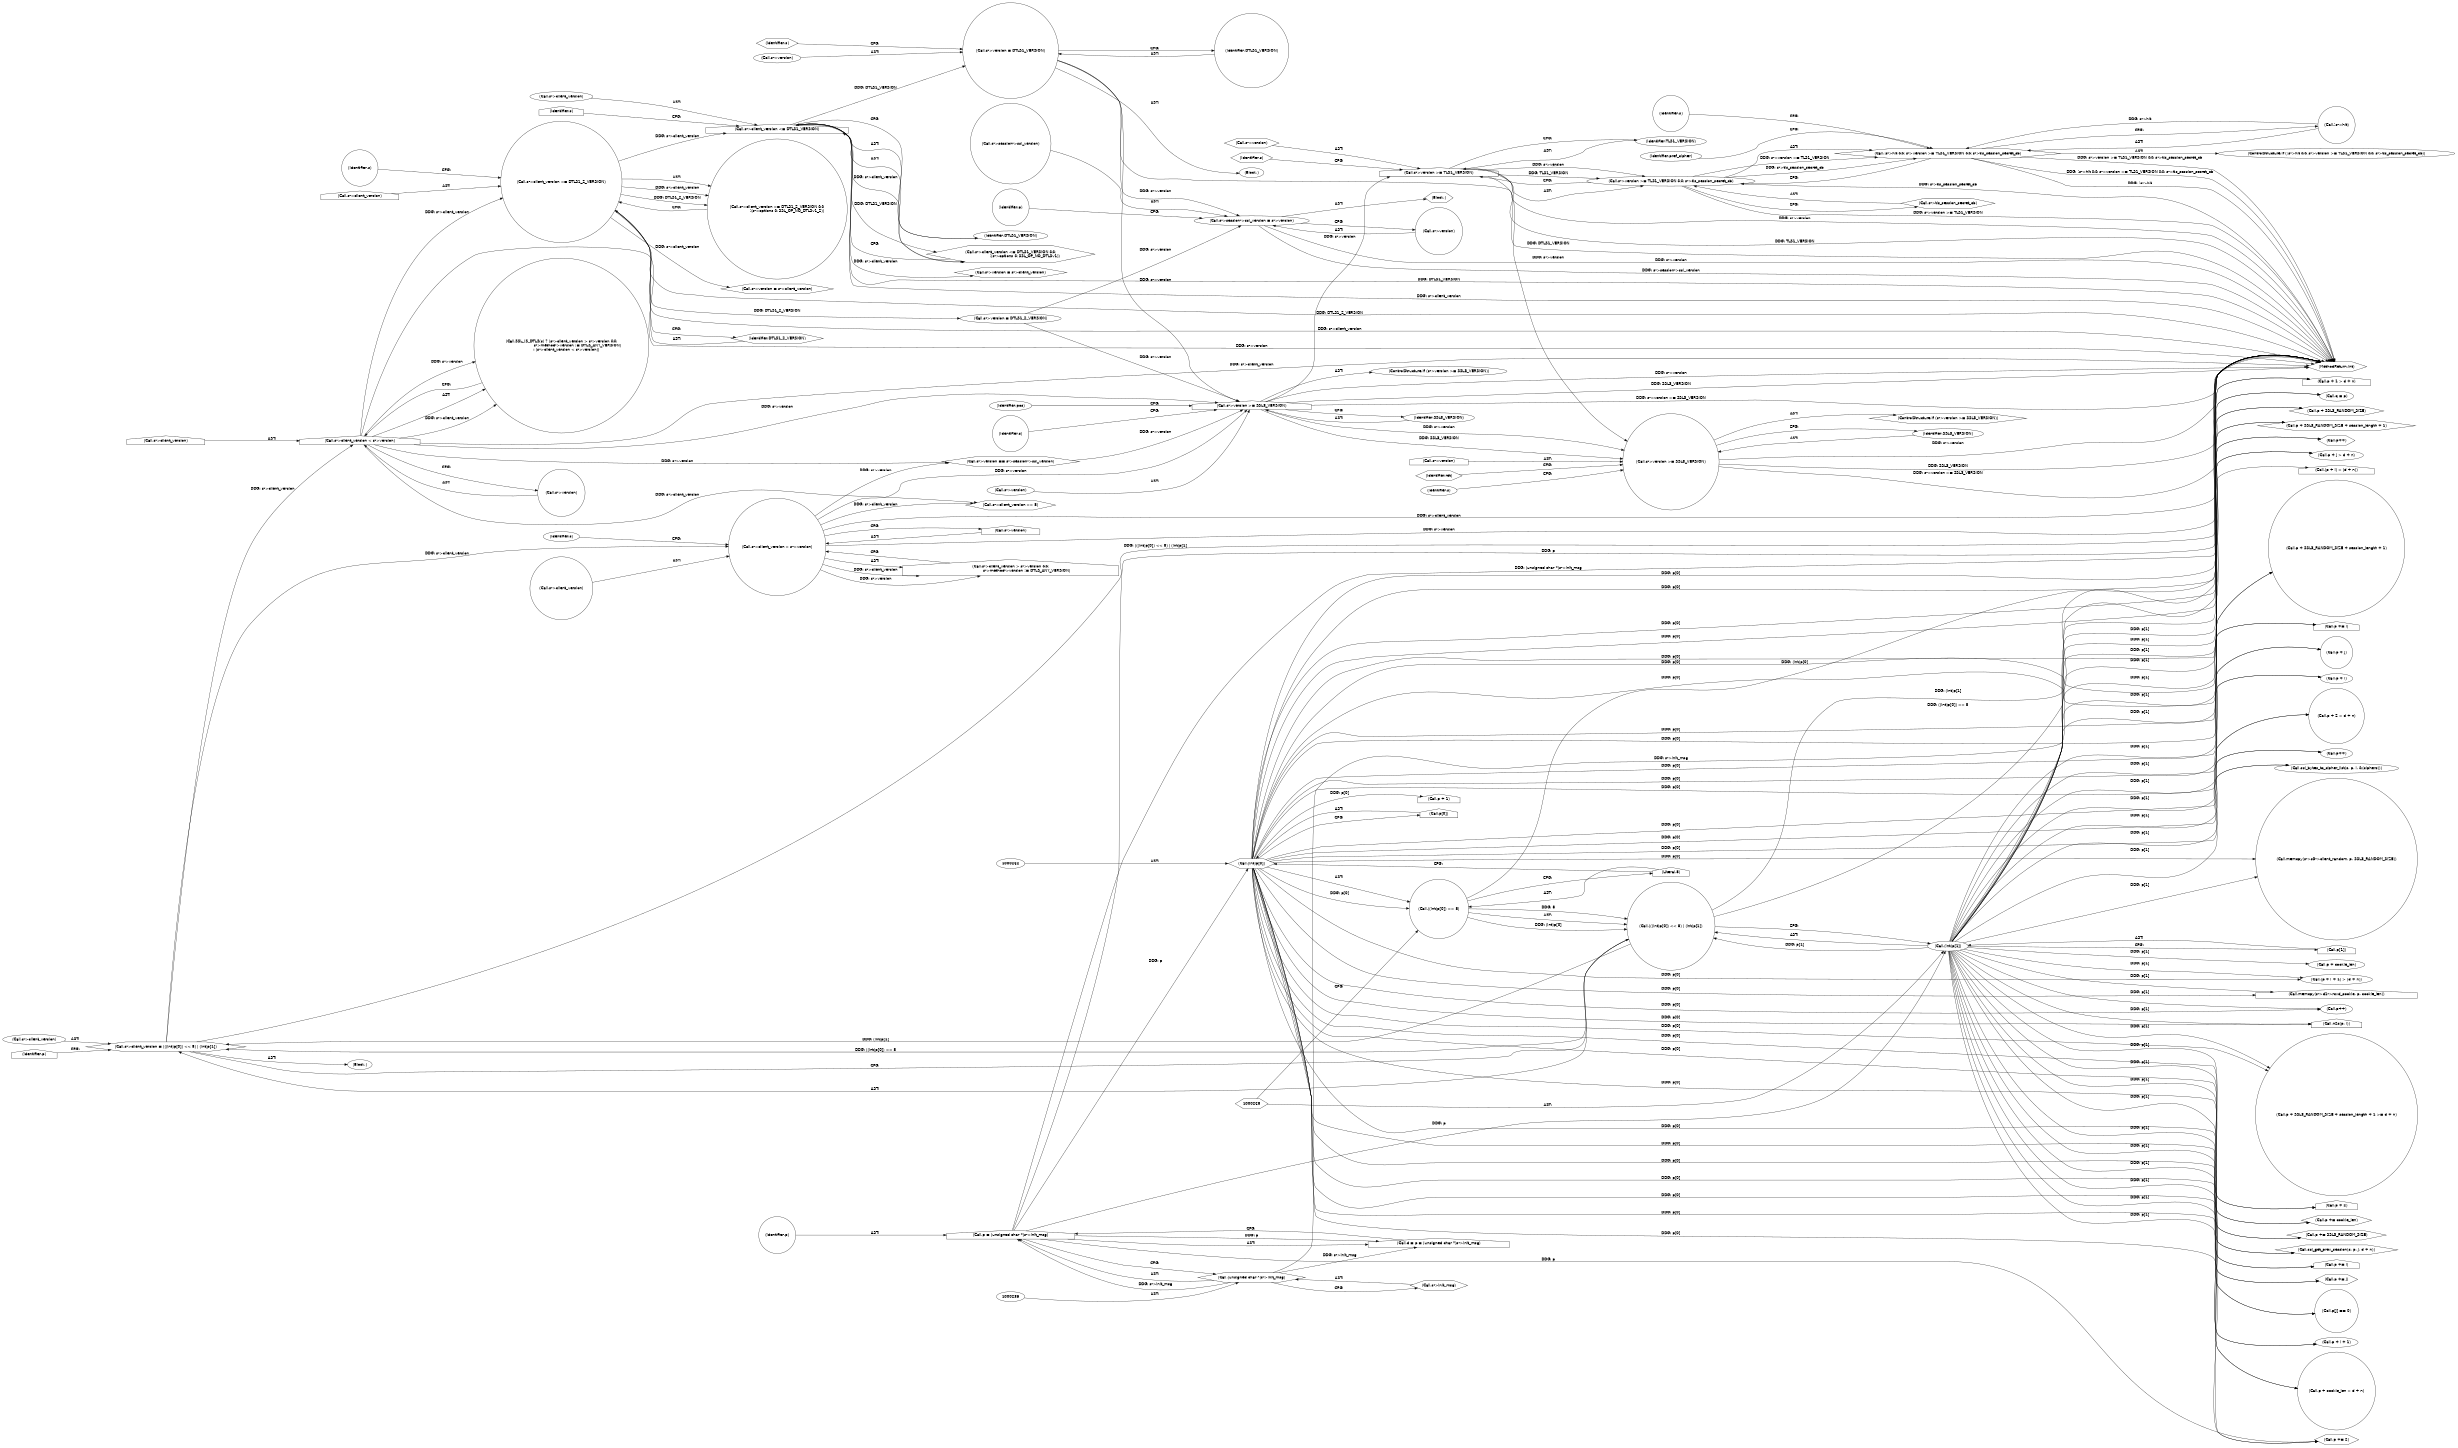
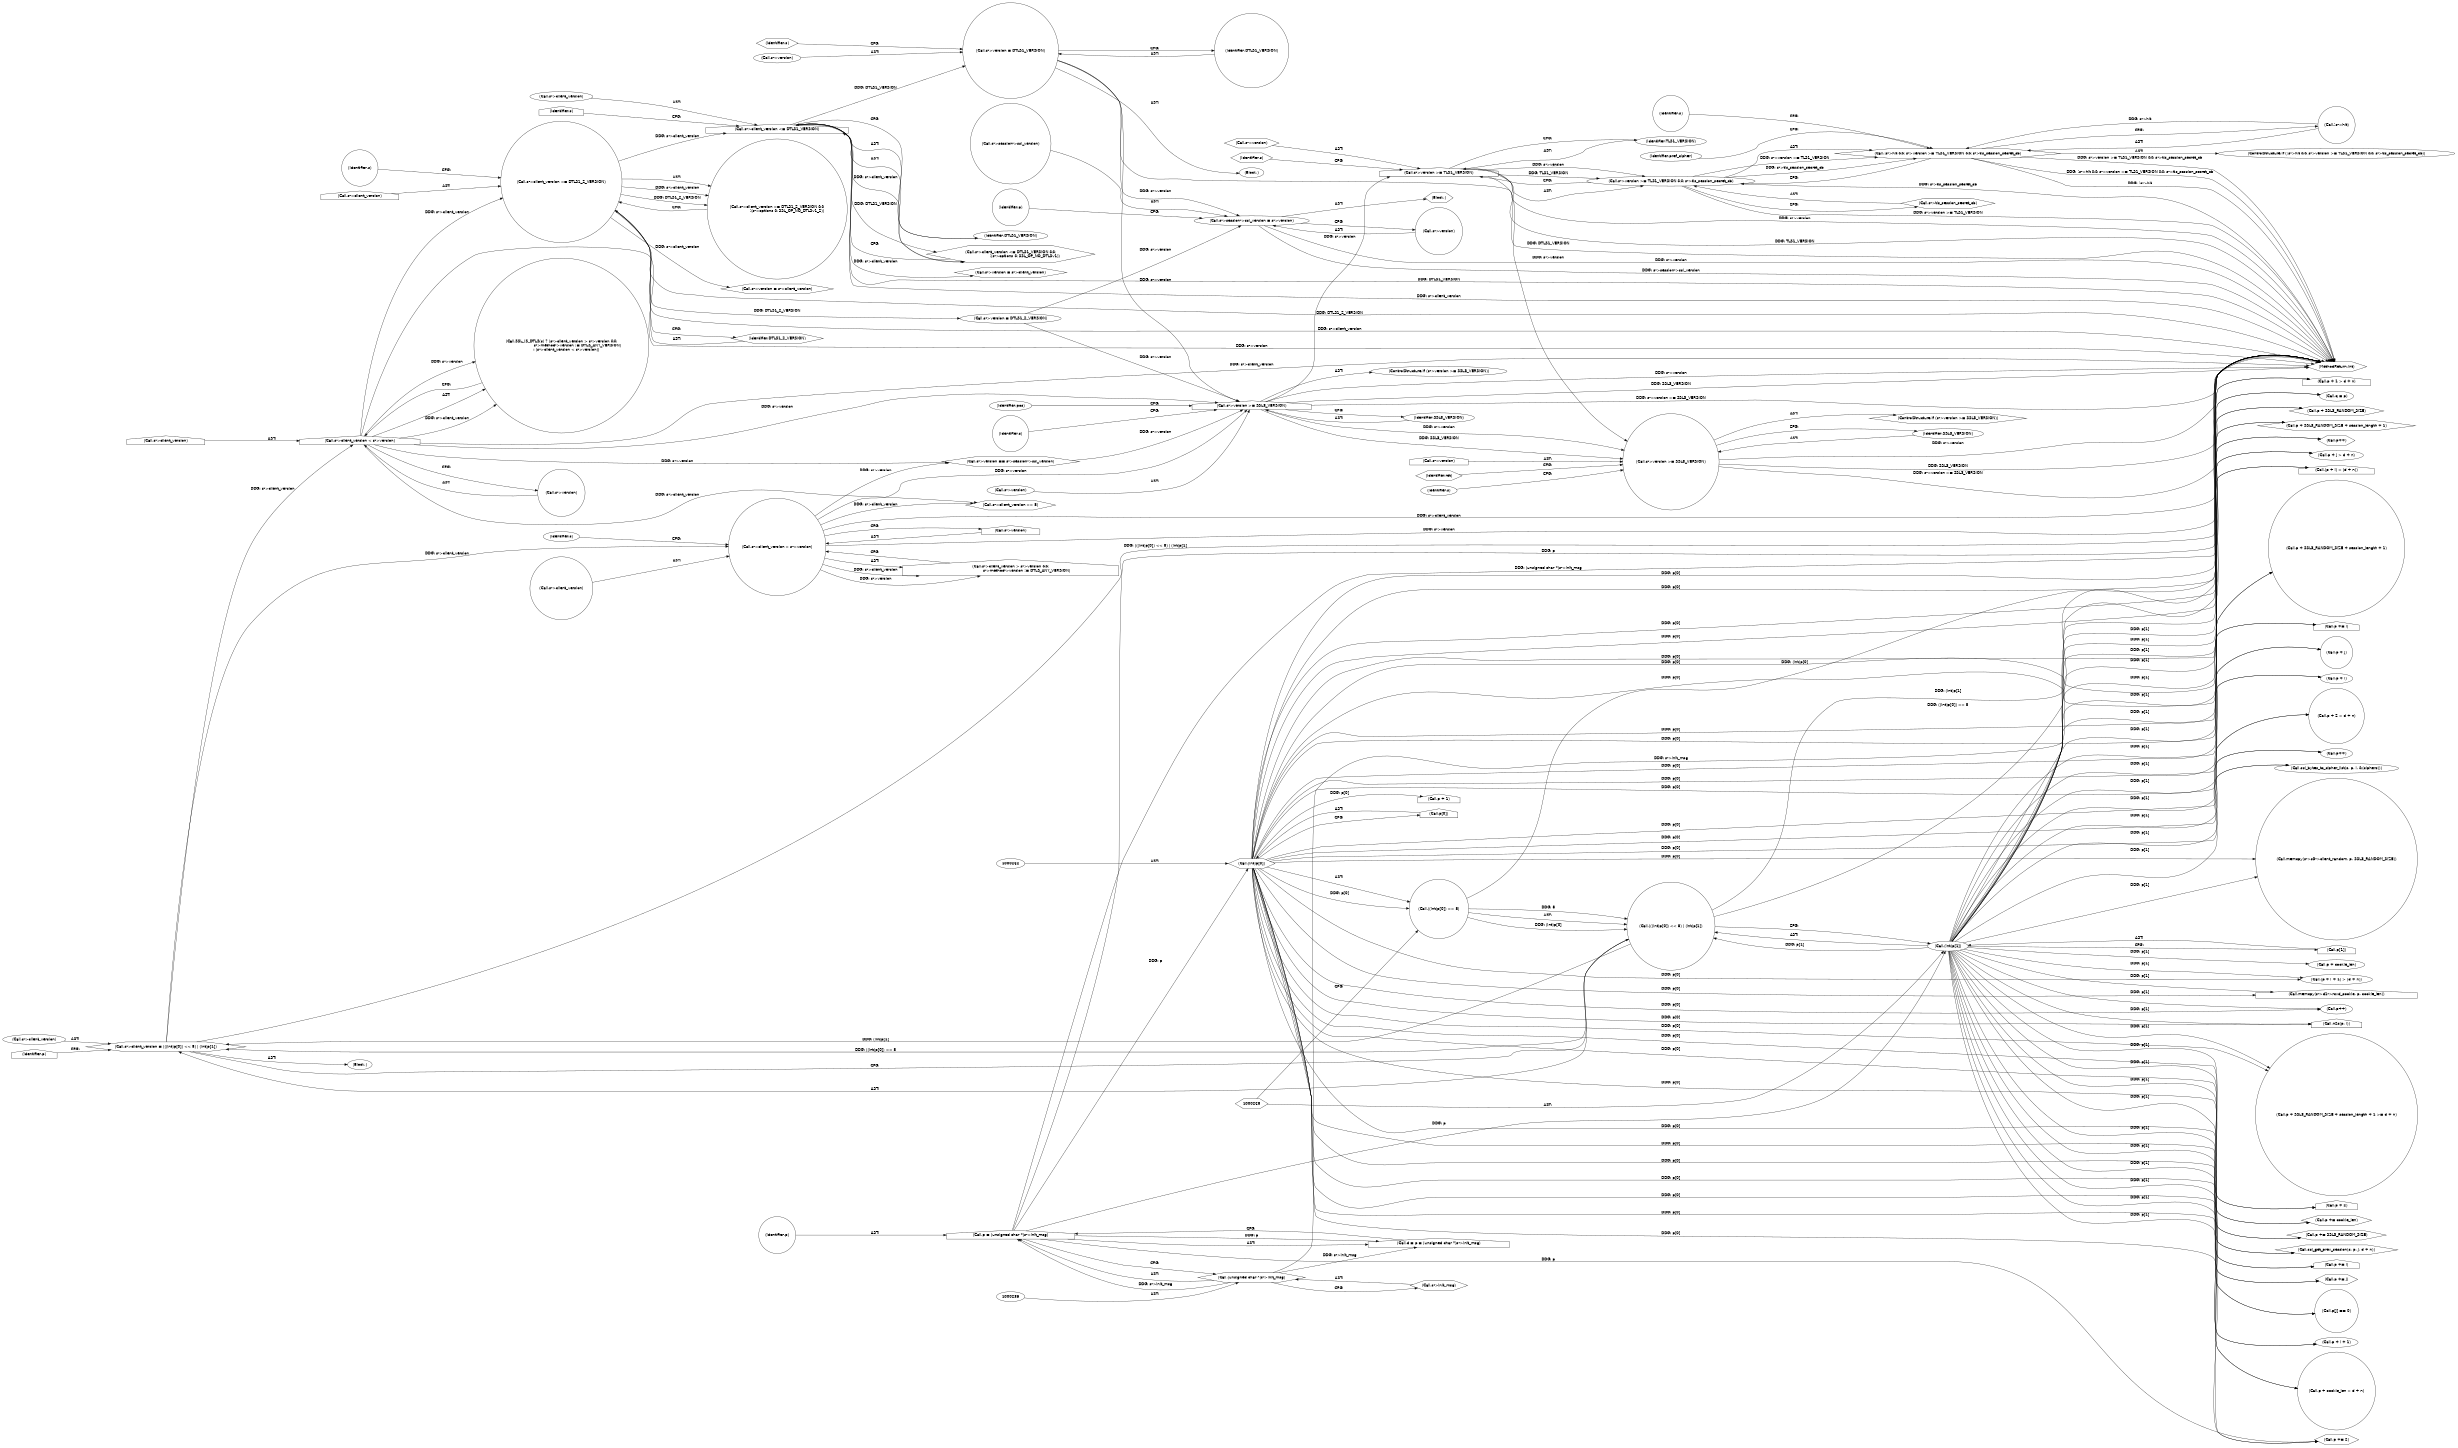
none -> (2213, 731)
(1671, 872) -> none
